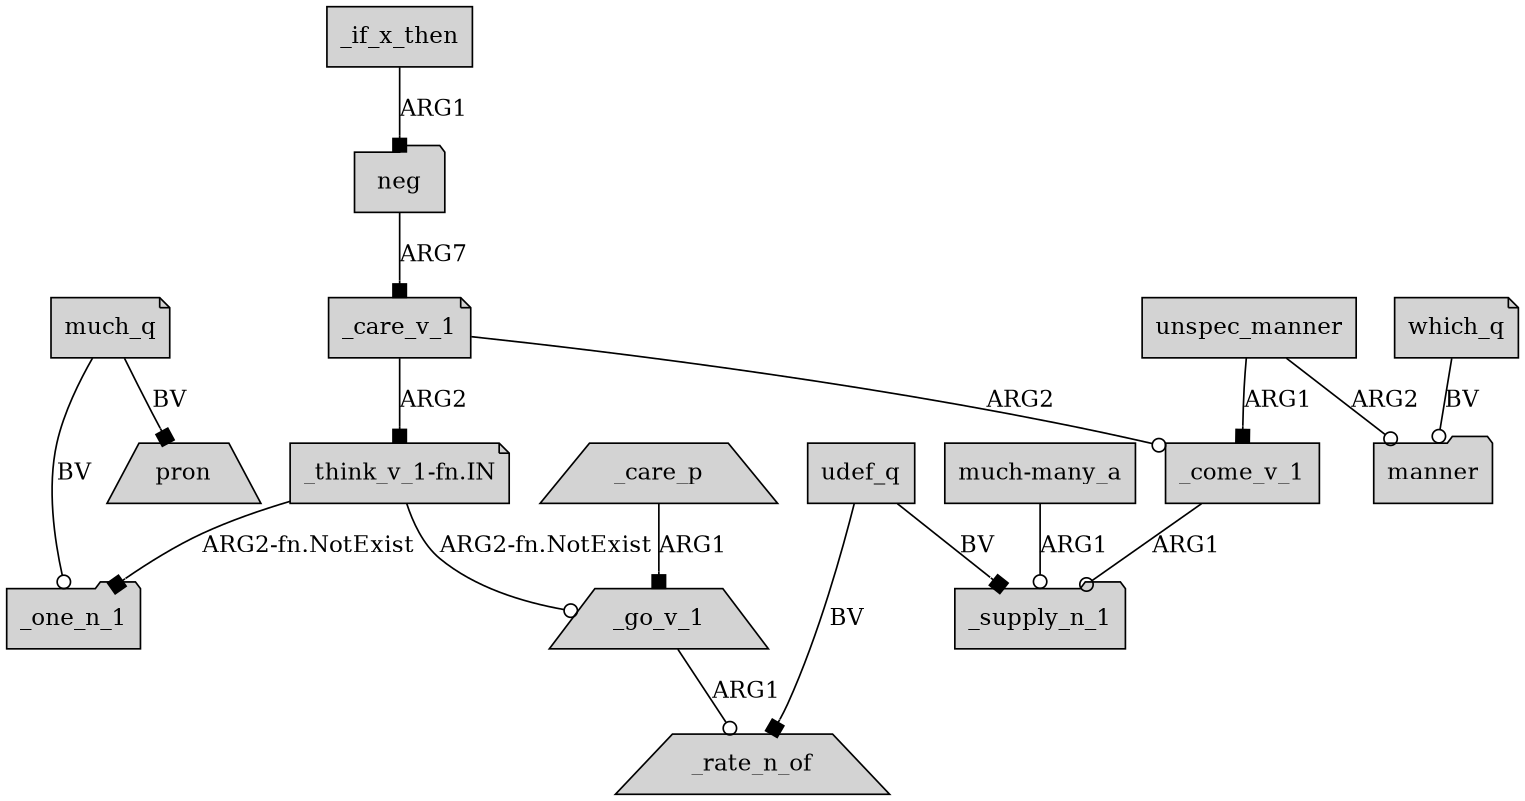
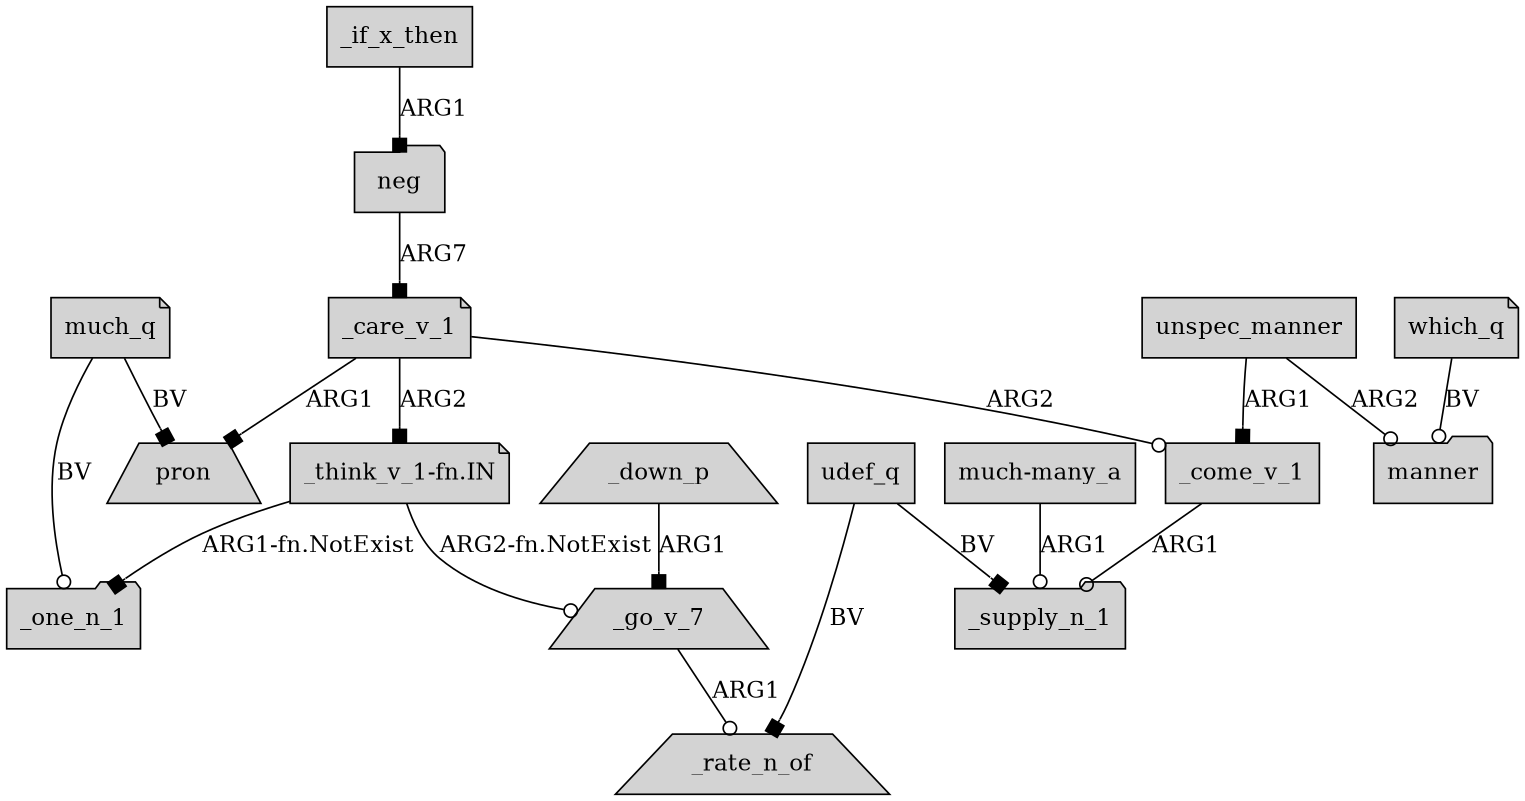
none -> (299, 396)
(659, 473) -> (659, 473)
(309, 546) -> (309, 546)
(659, 619) -> (659, 619)
